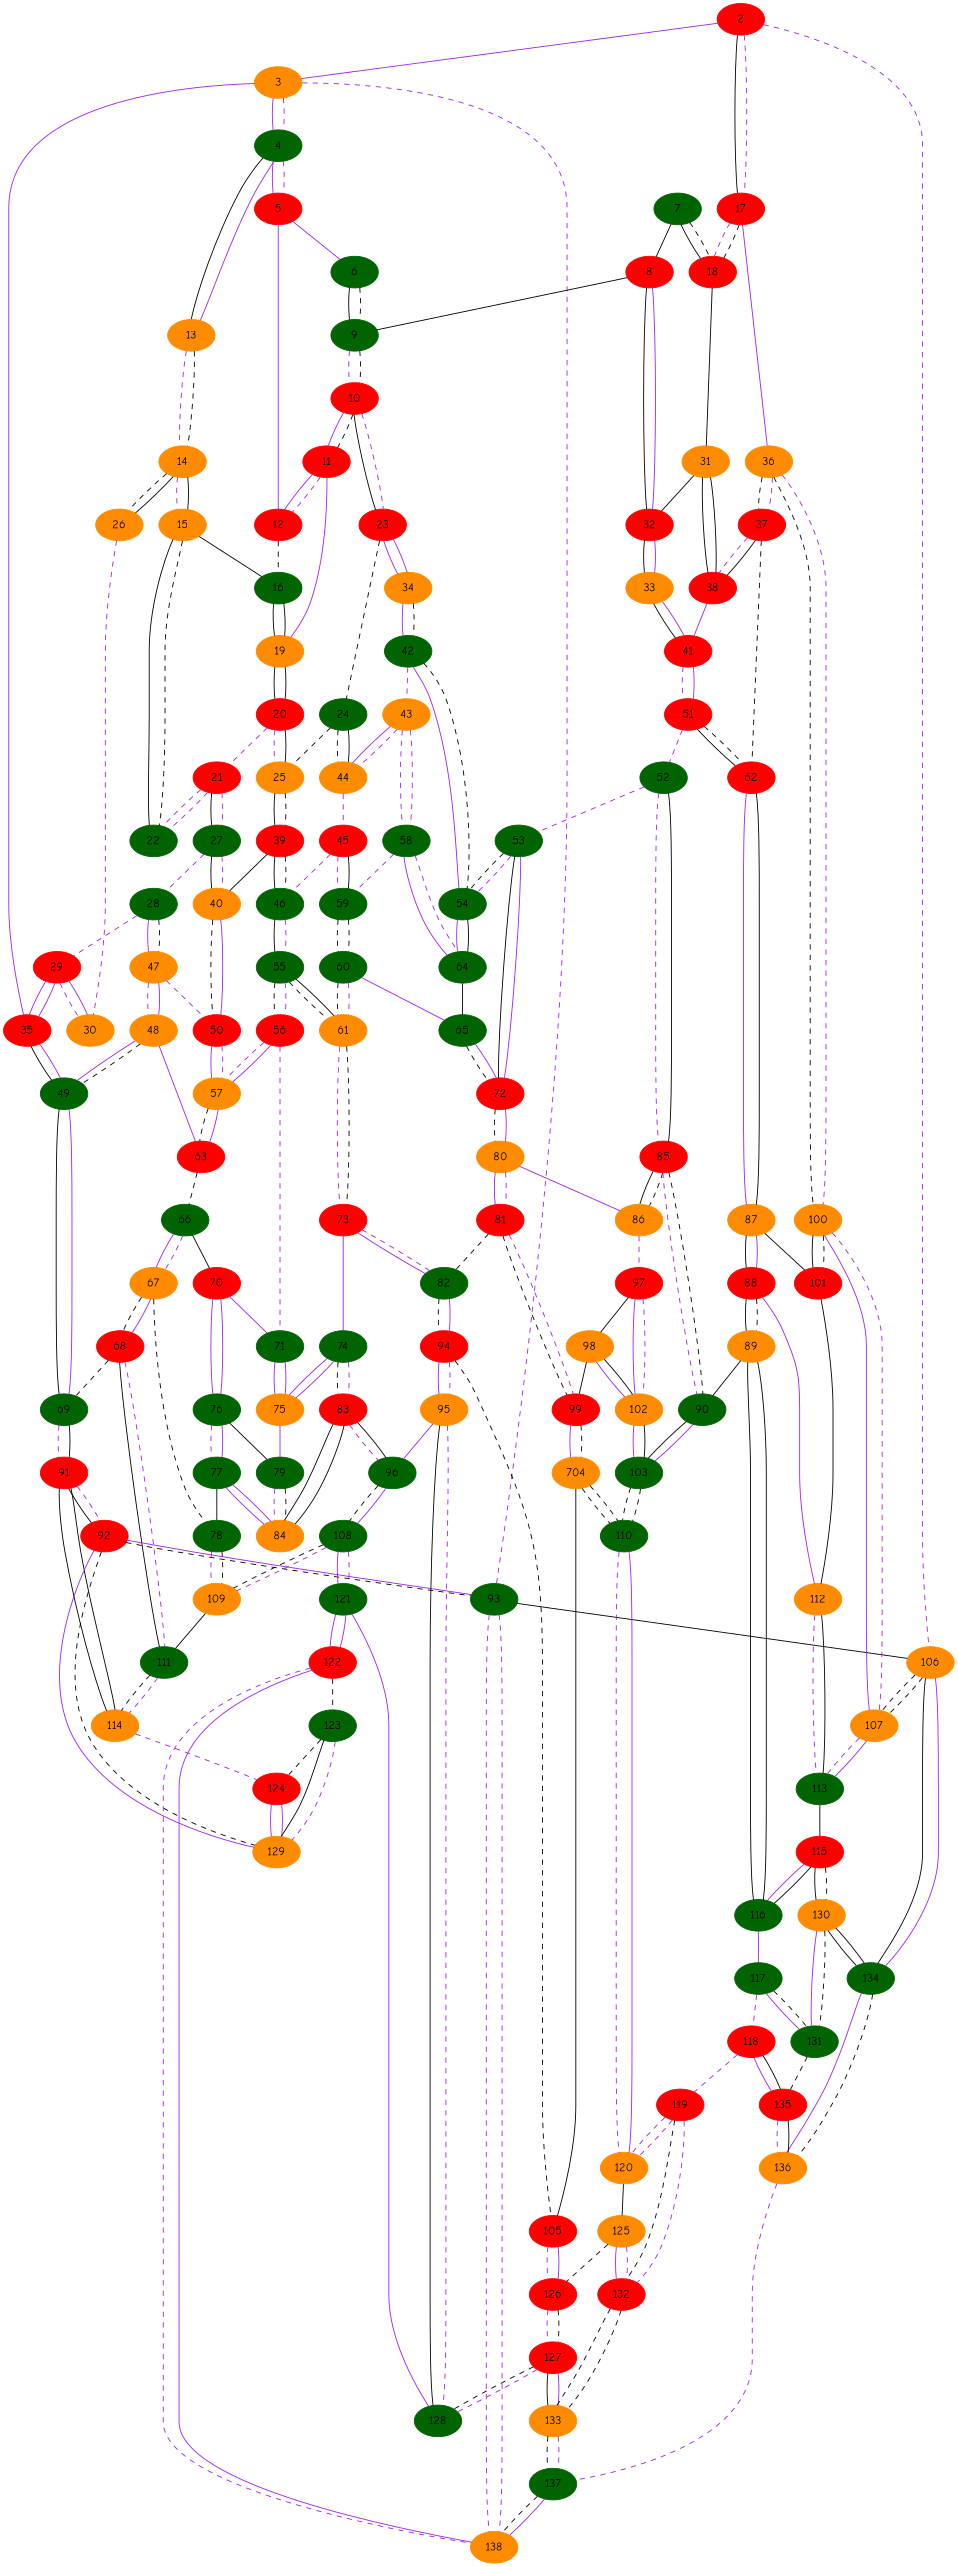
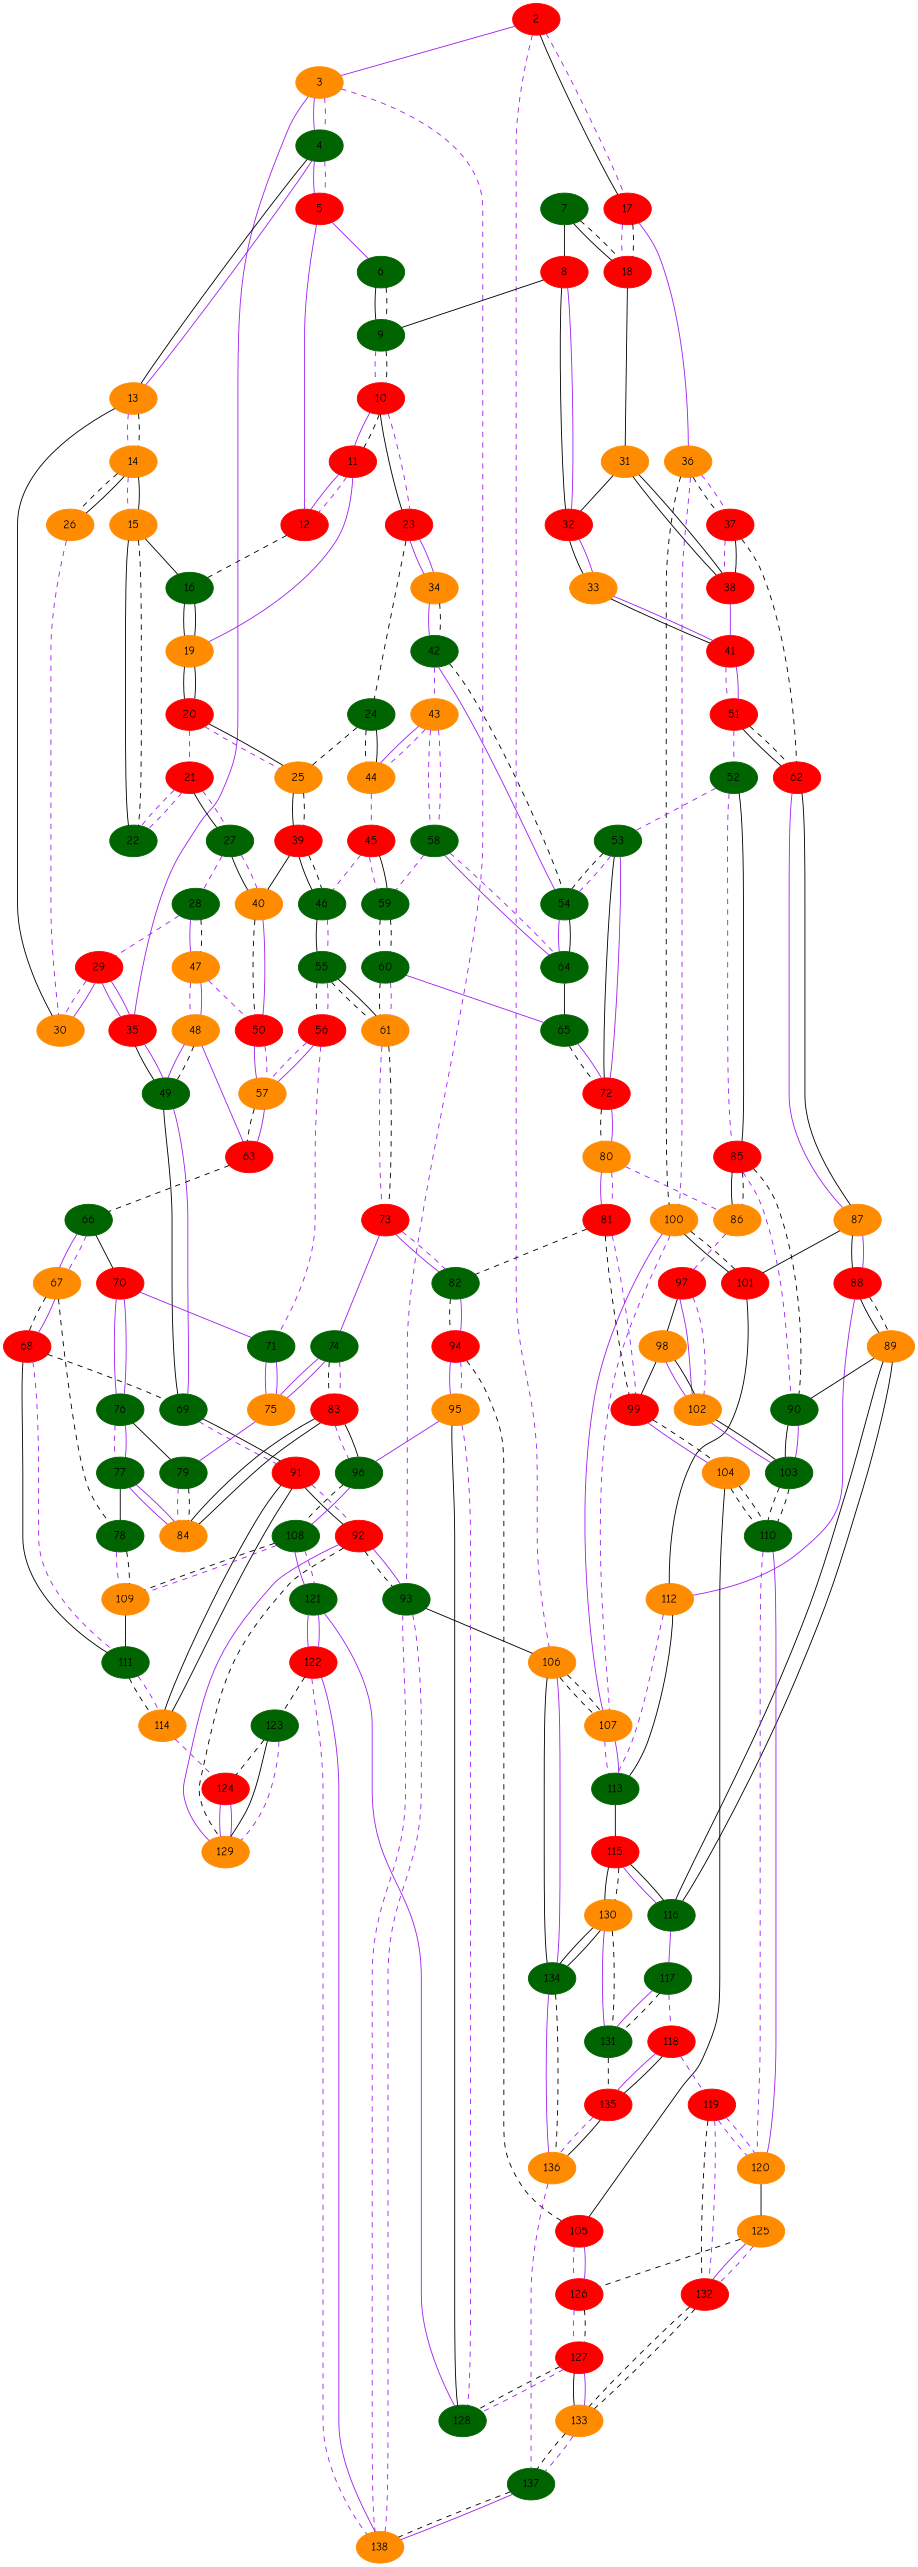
none -> (18, 694)
(570, 1189) -> (674, 1190)
(576, 1473) -> (726, 1473)
